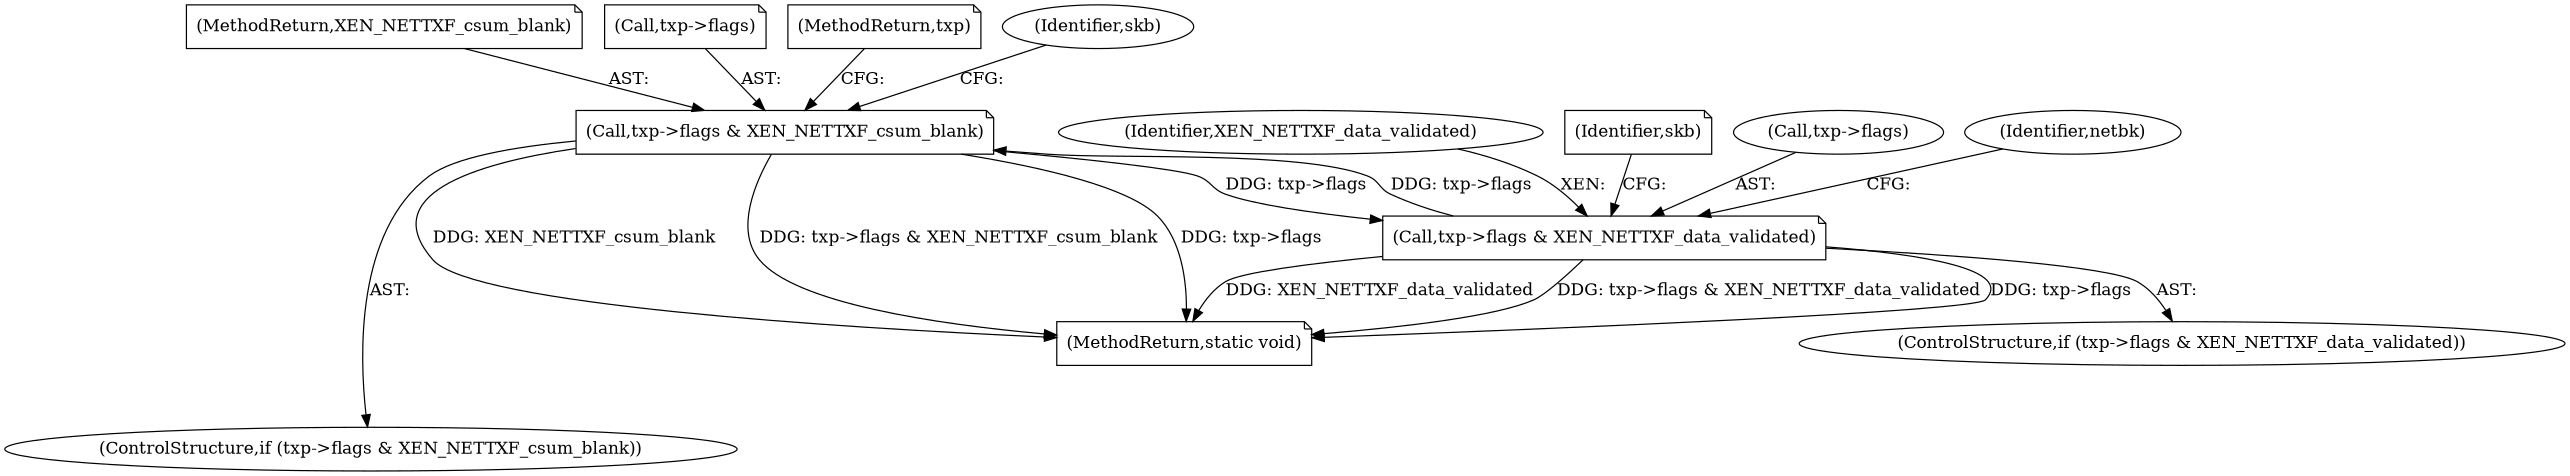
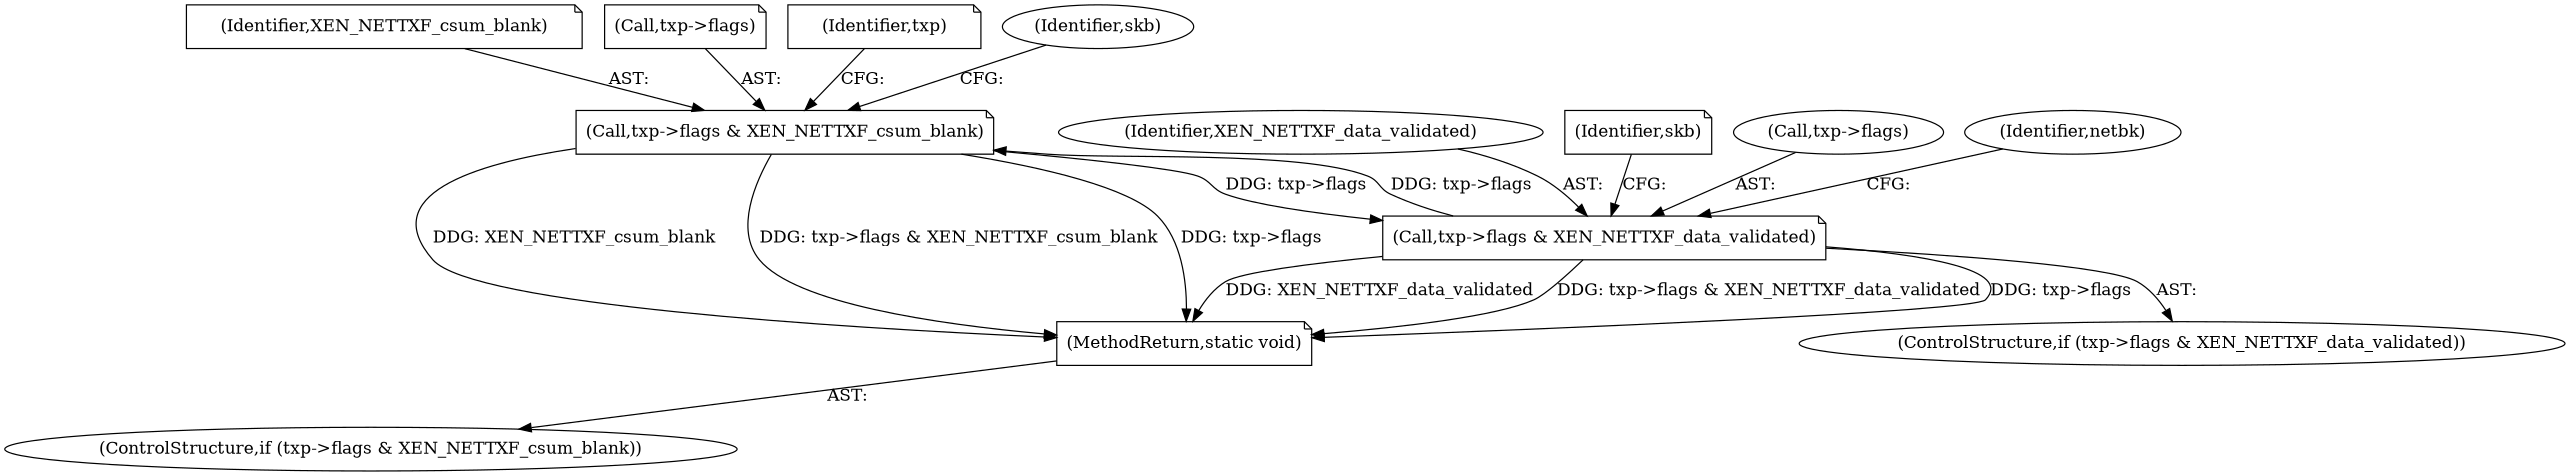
(384, 27) -> (384, 27)
(884, 27) -> (884, 27)
(1586, 185) -> (1586, 185)
(395, 216) -> (794, 394)
